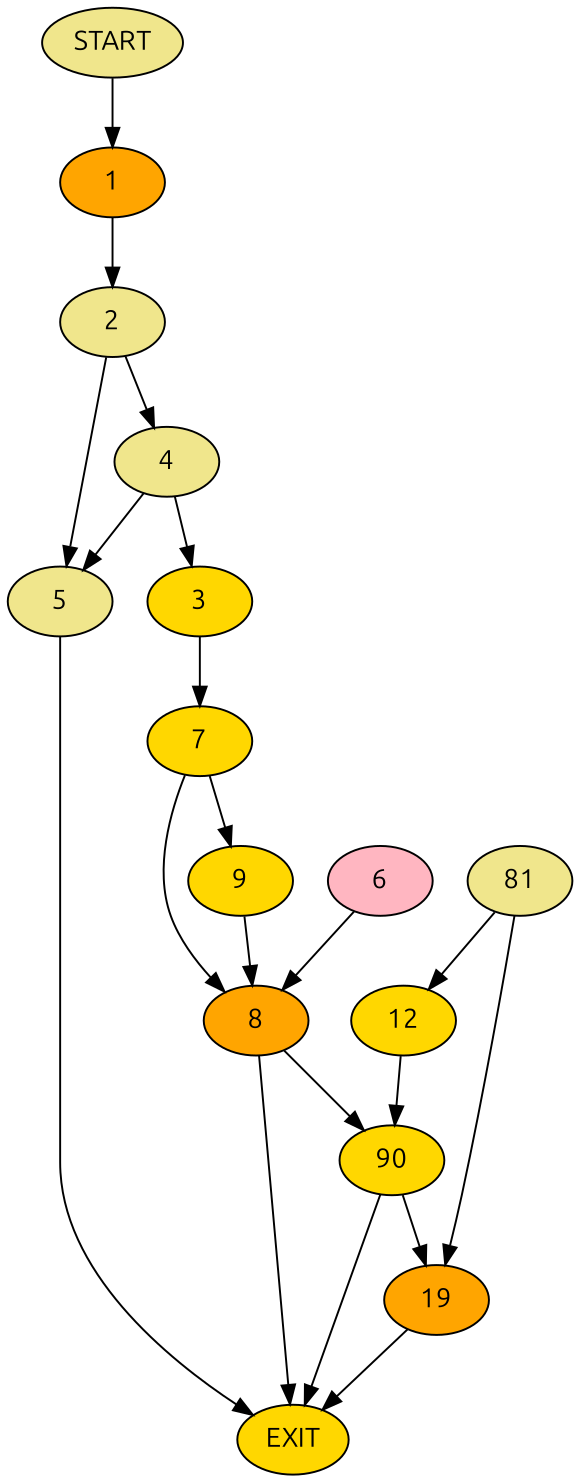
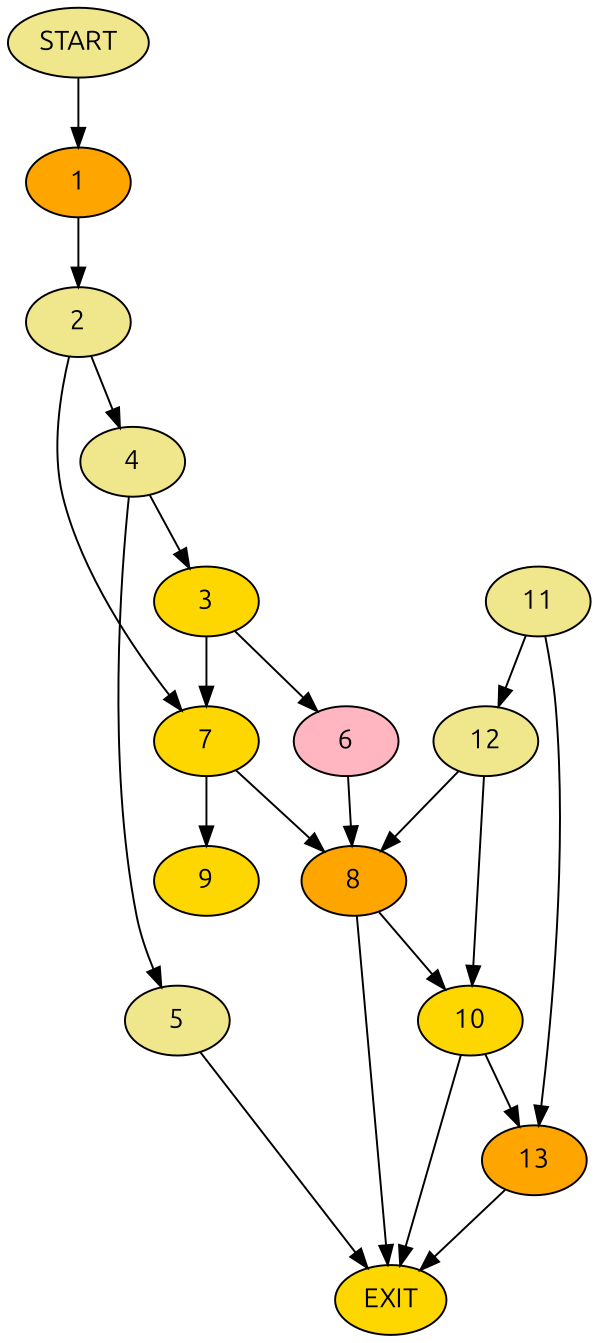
(88, 452) -> (76, 537)
none -> (269, 664)
(520, 881) -> (538, 601)
(247, 941) -> (427, 804)
(404, 1021) -> (486, 741)
(392, 1160) -> (470, 1021)
(437, 1300) -> (534, 1160)
